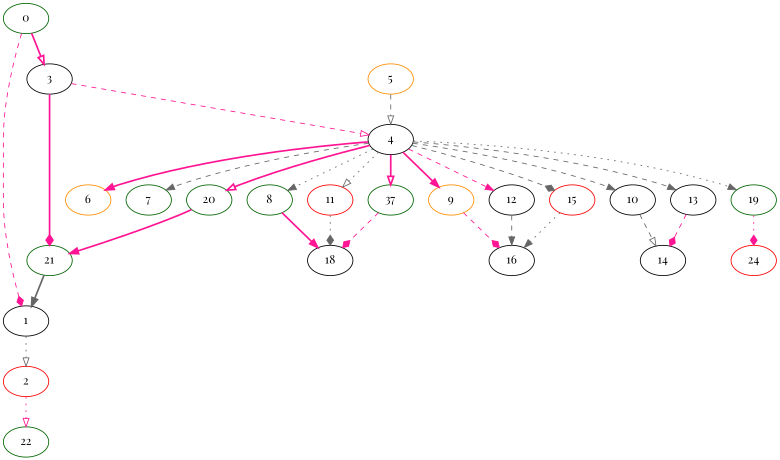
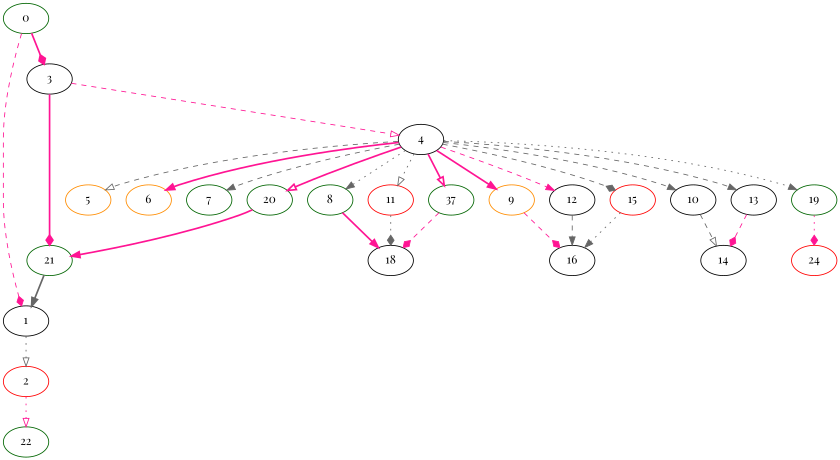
(36, 45) -> (36, 44)
(391, 105) -> (255, 156)
